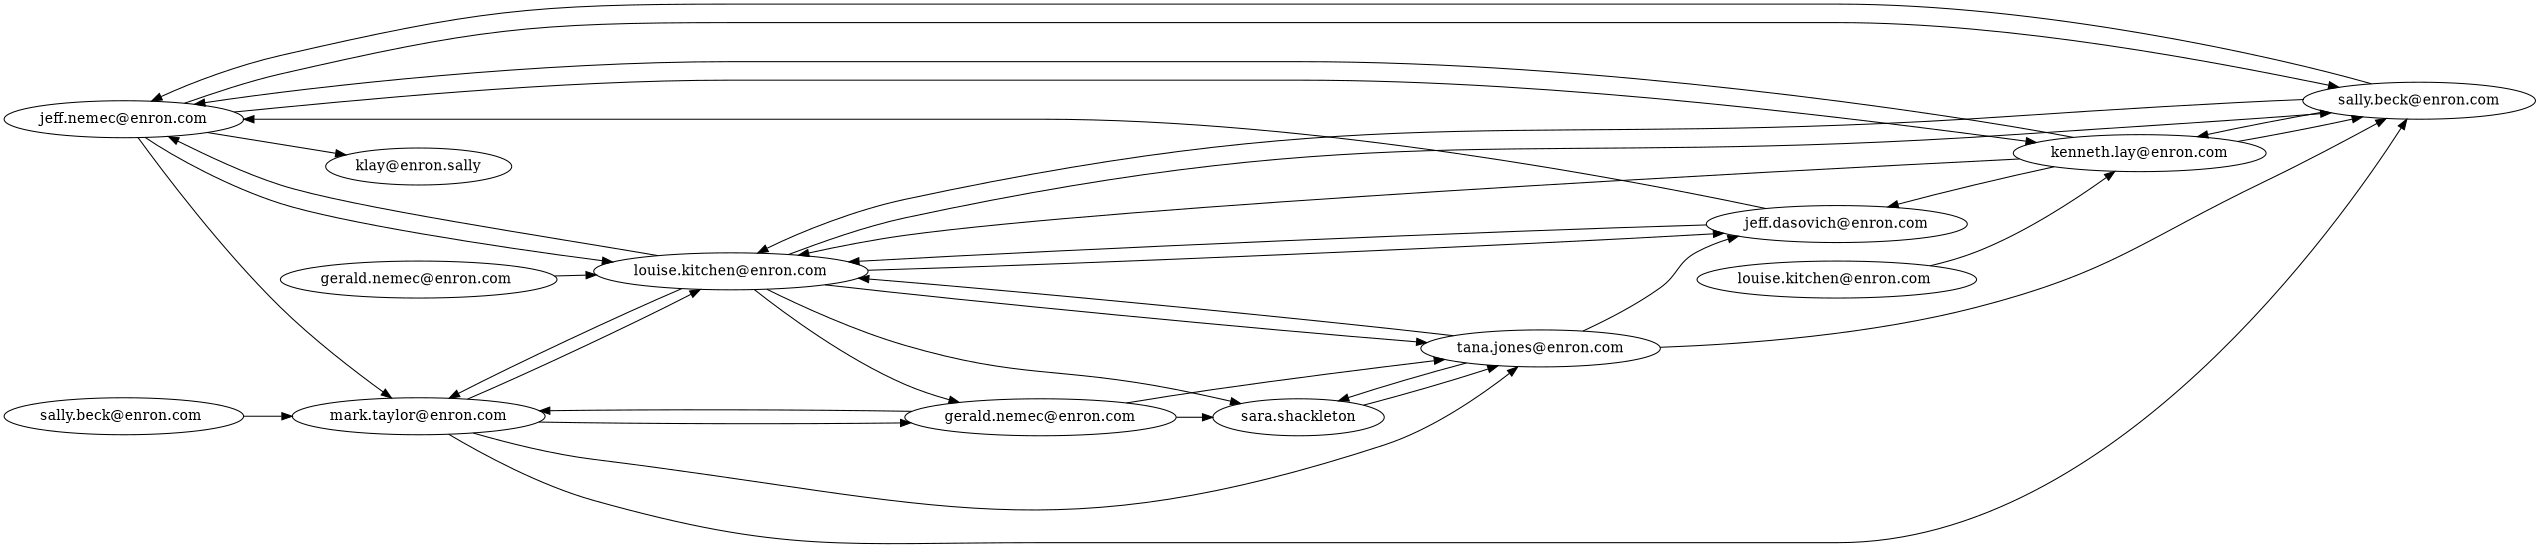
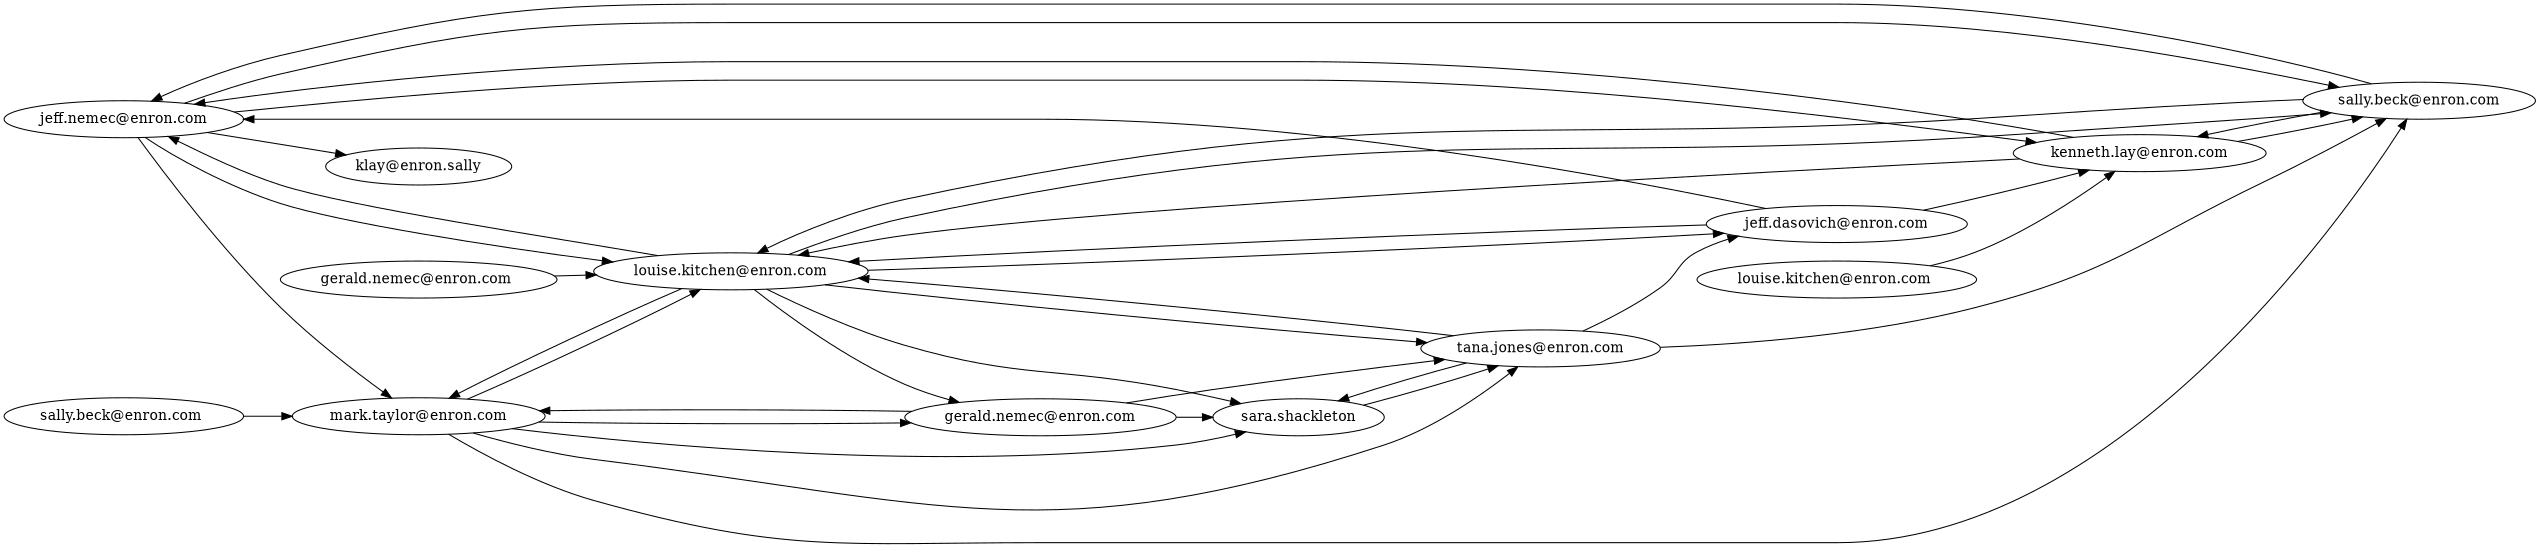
(1976, 185) -> (2001, 192)
none -> (874, 455)
